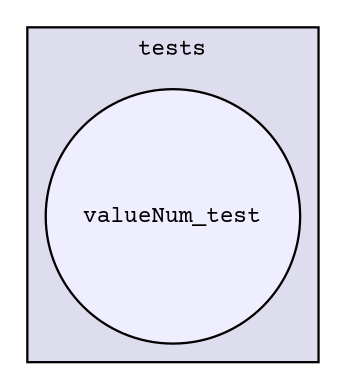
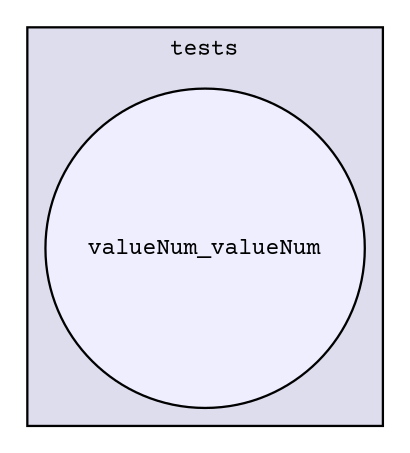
(173, 216) -> (205, 248)
